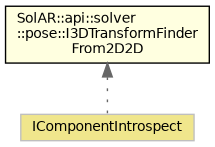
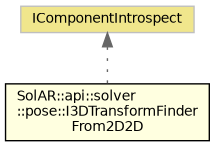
(107, 96) -> (107, 65)
